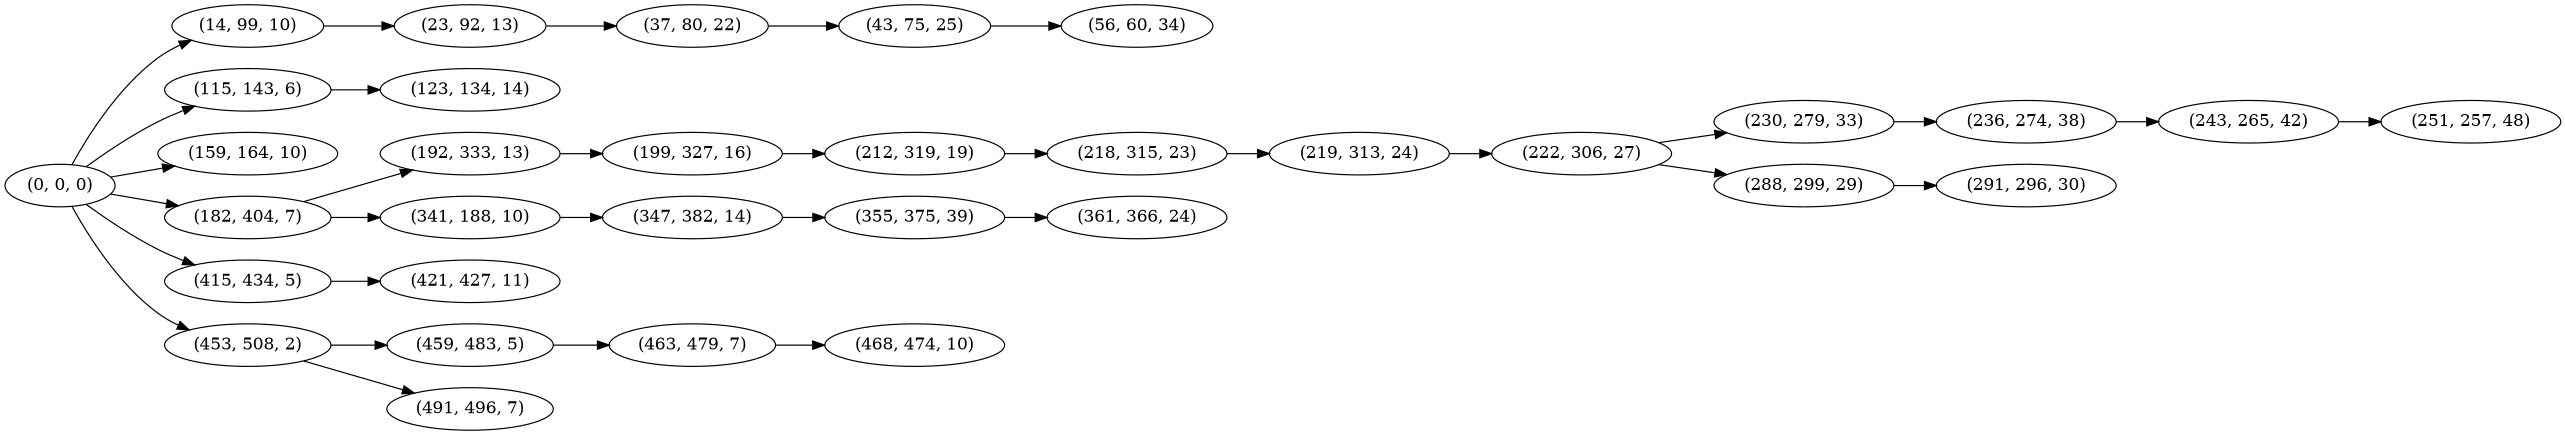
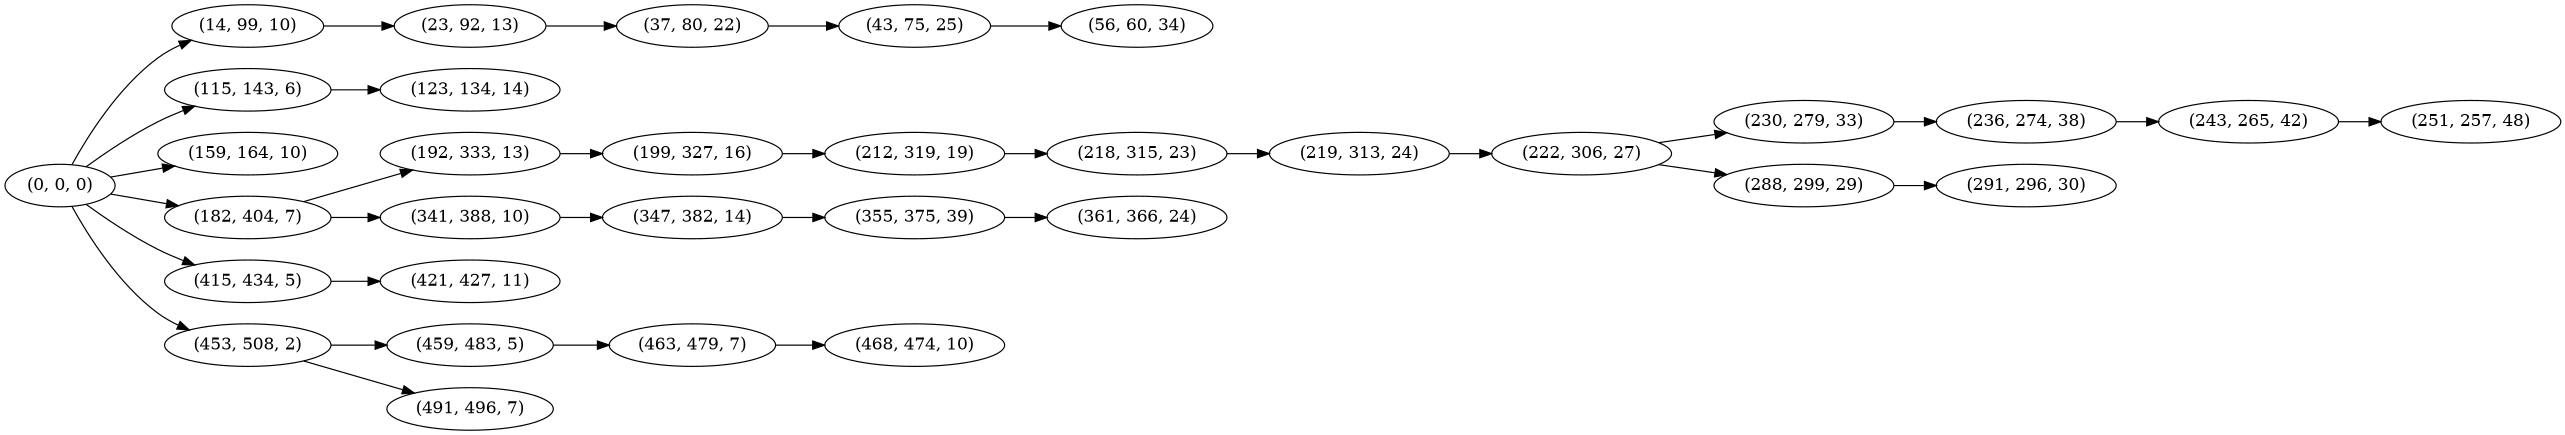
(470, 217) -> (470, 217)
